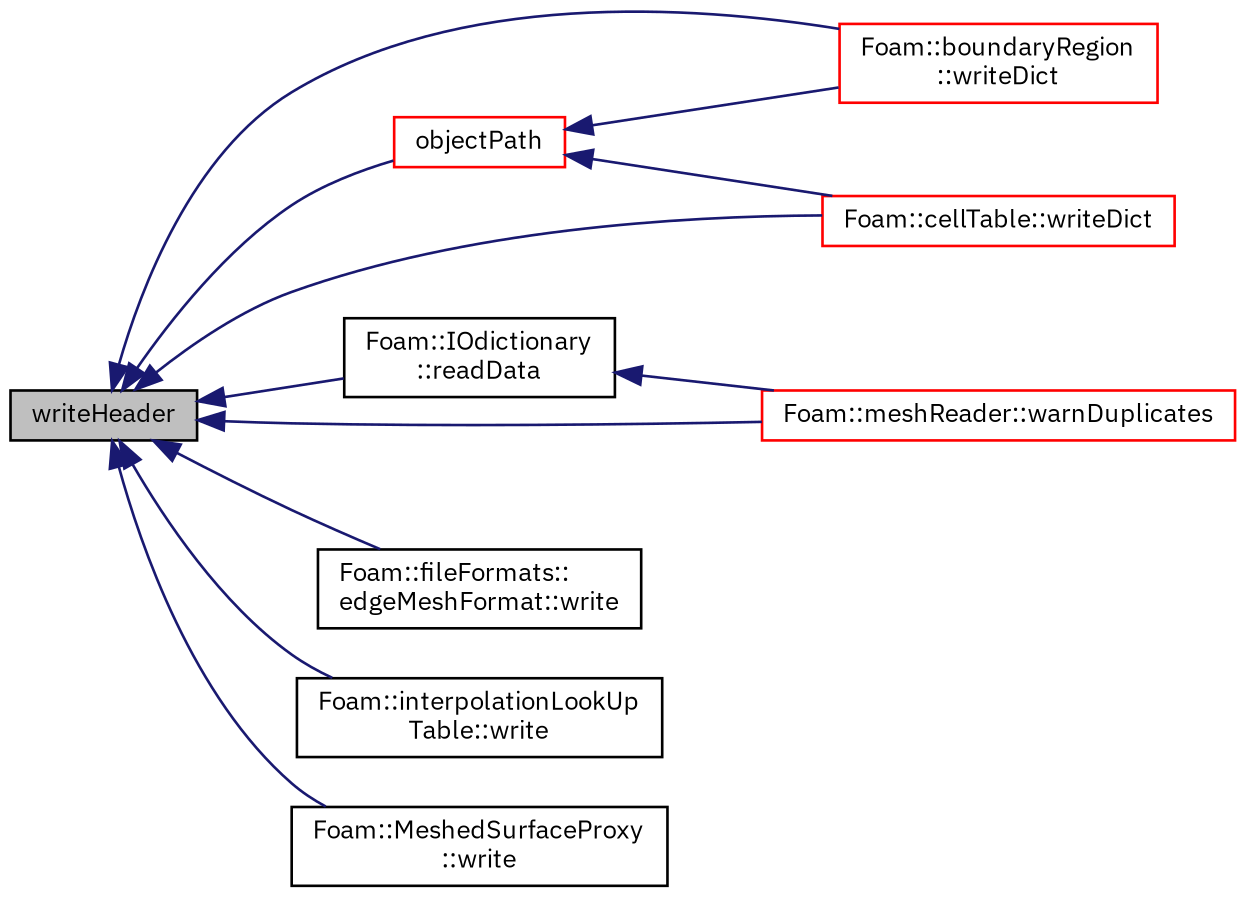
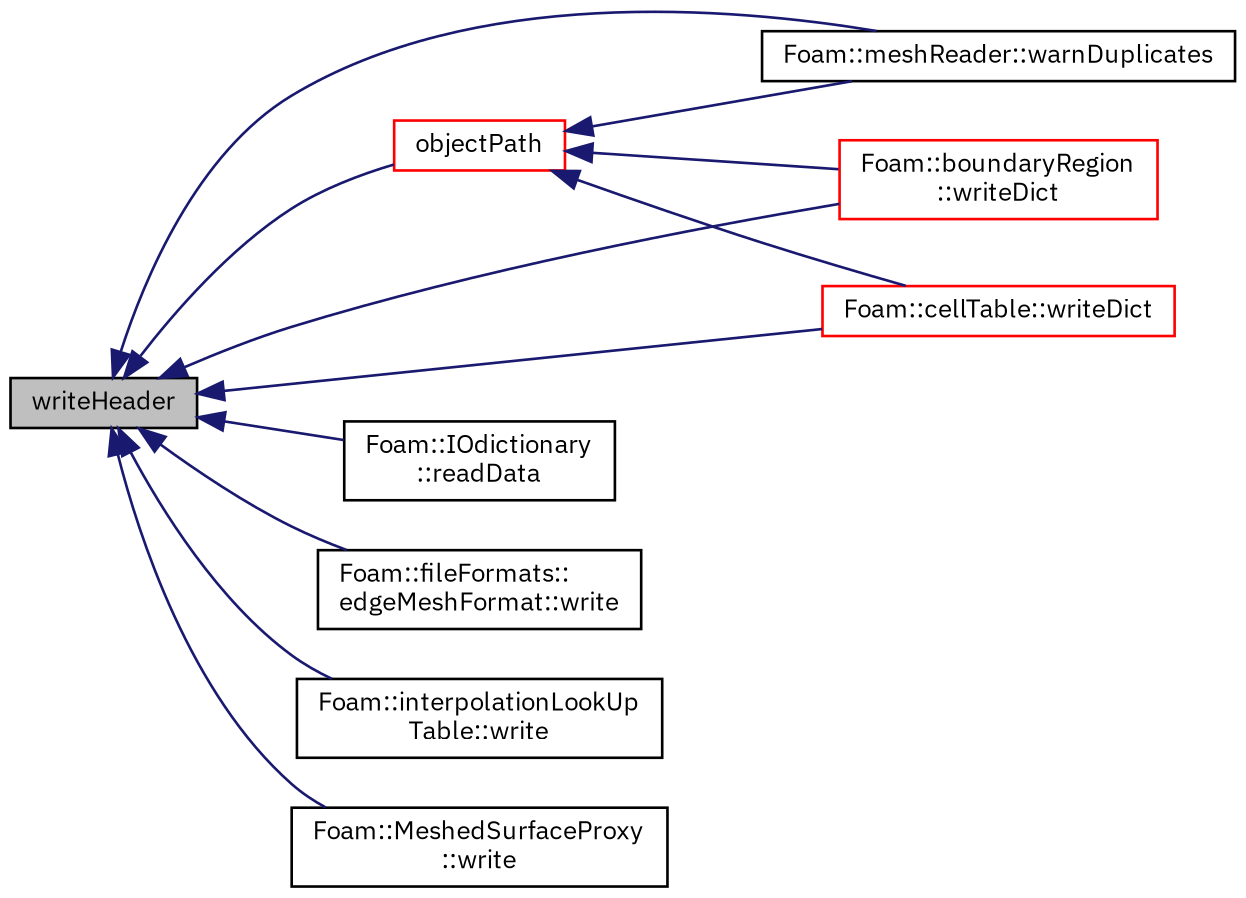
(708, 383) -> (722, 104)
(999, 415) -> (999, 56)
